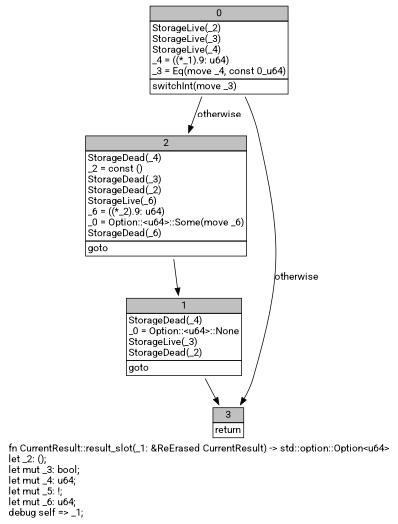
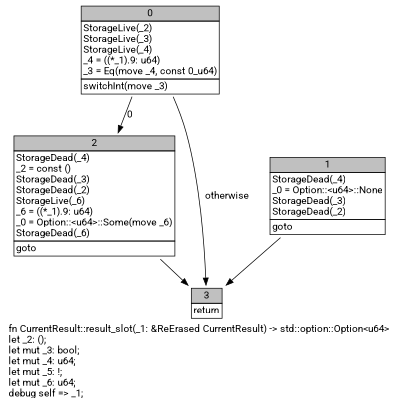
(219, 115) -> (130, 115)
(126, 212) -> (55, 212)
(176, 274) -> (172, 270)
(163, 342) -> (309, 201)
